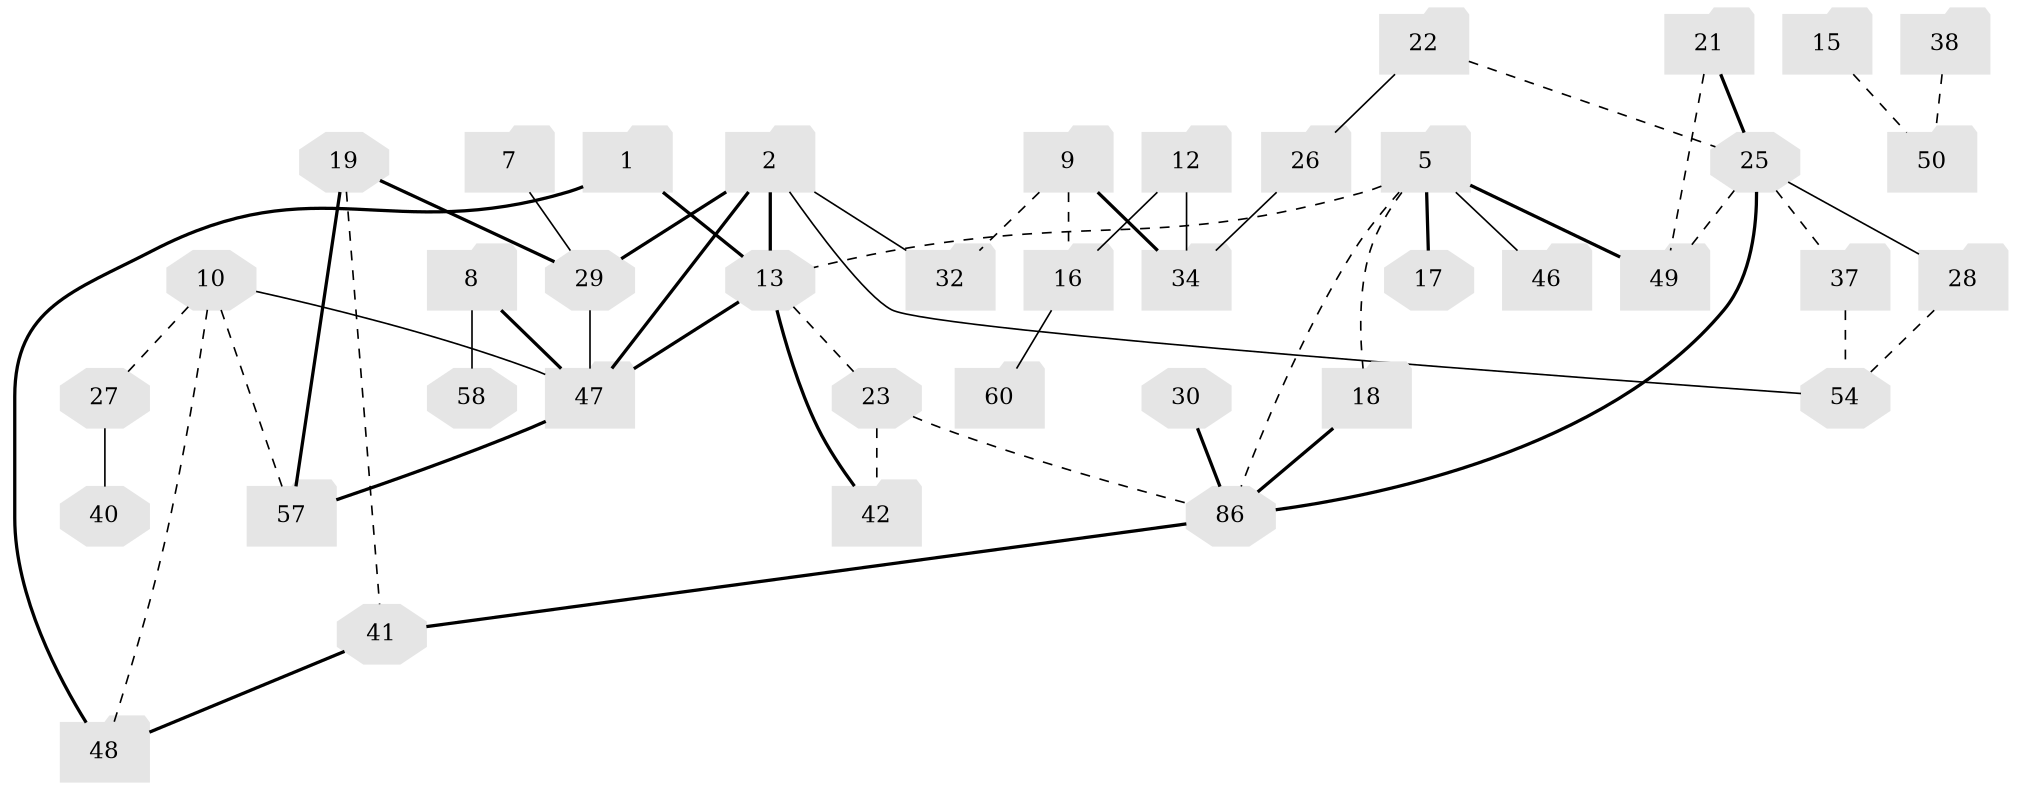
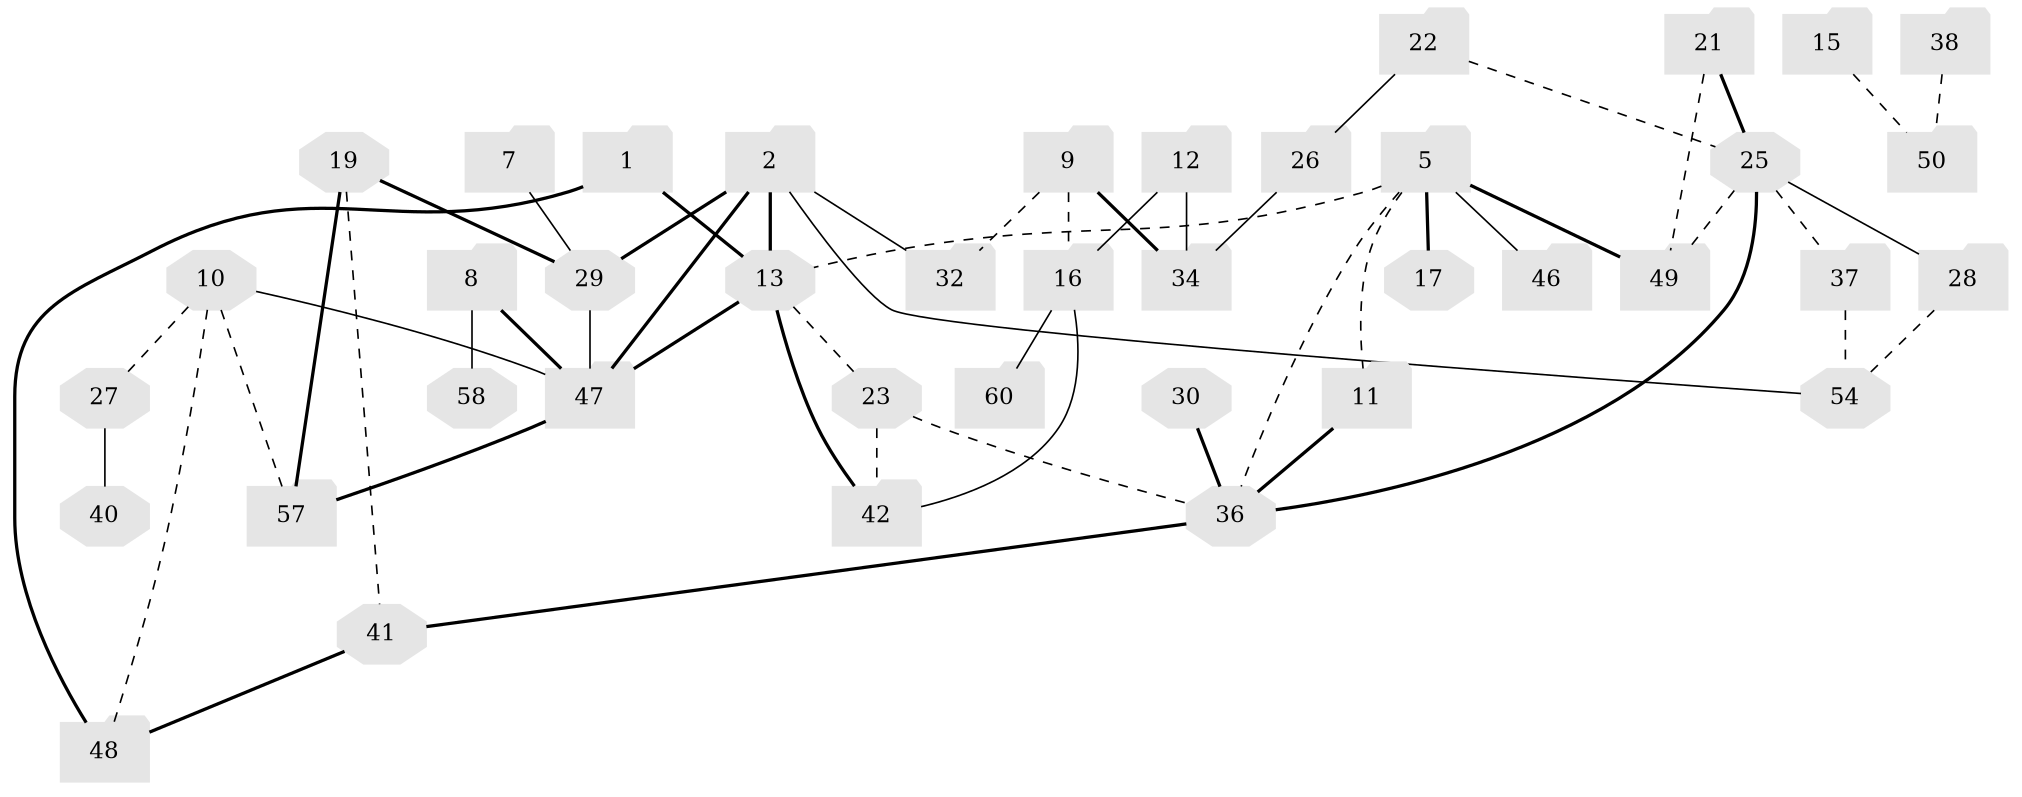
(1367, 398) -> (1367, 398)
none -> (1046, 443)
(1231, 516) -> (1231, 516)
